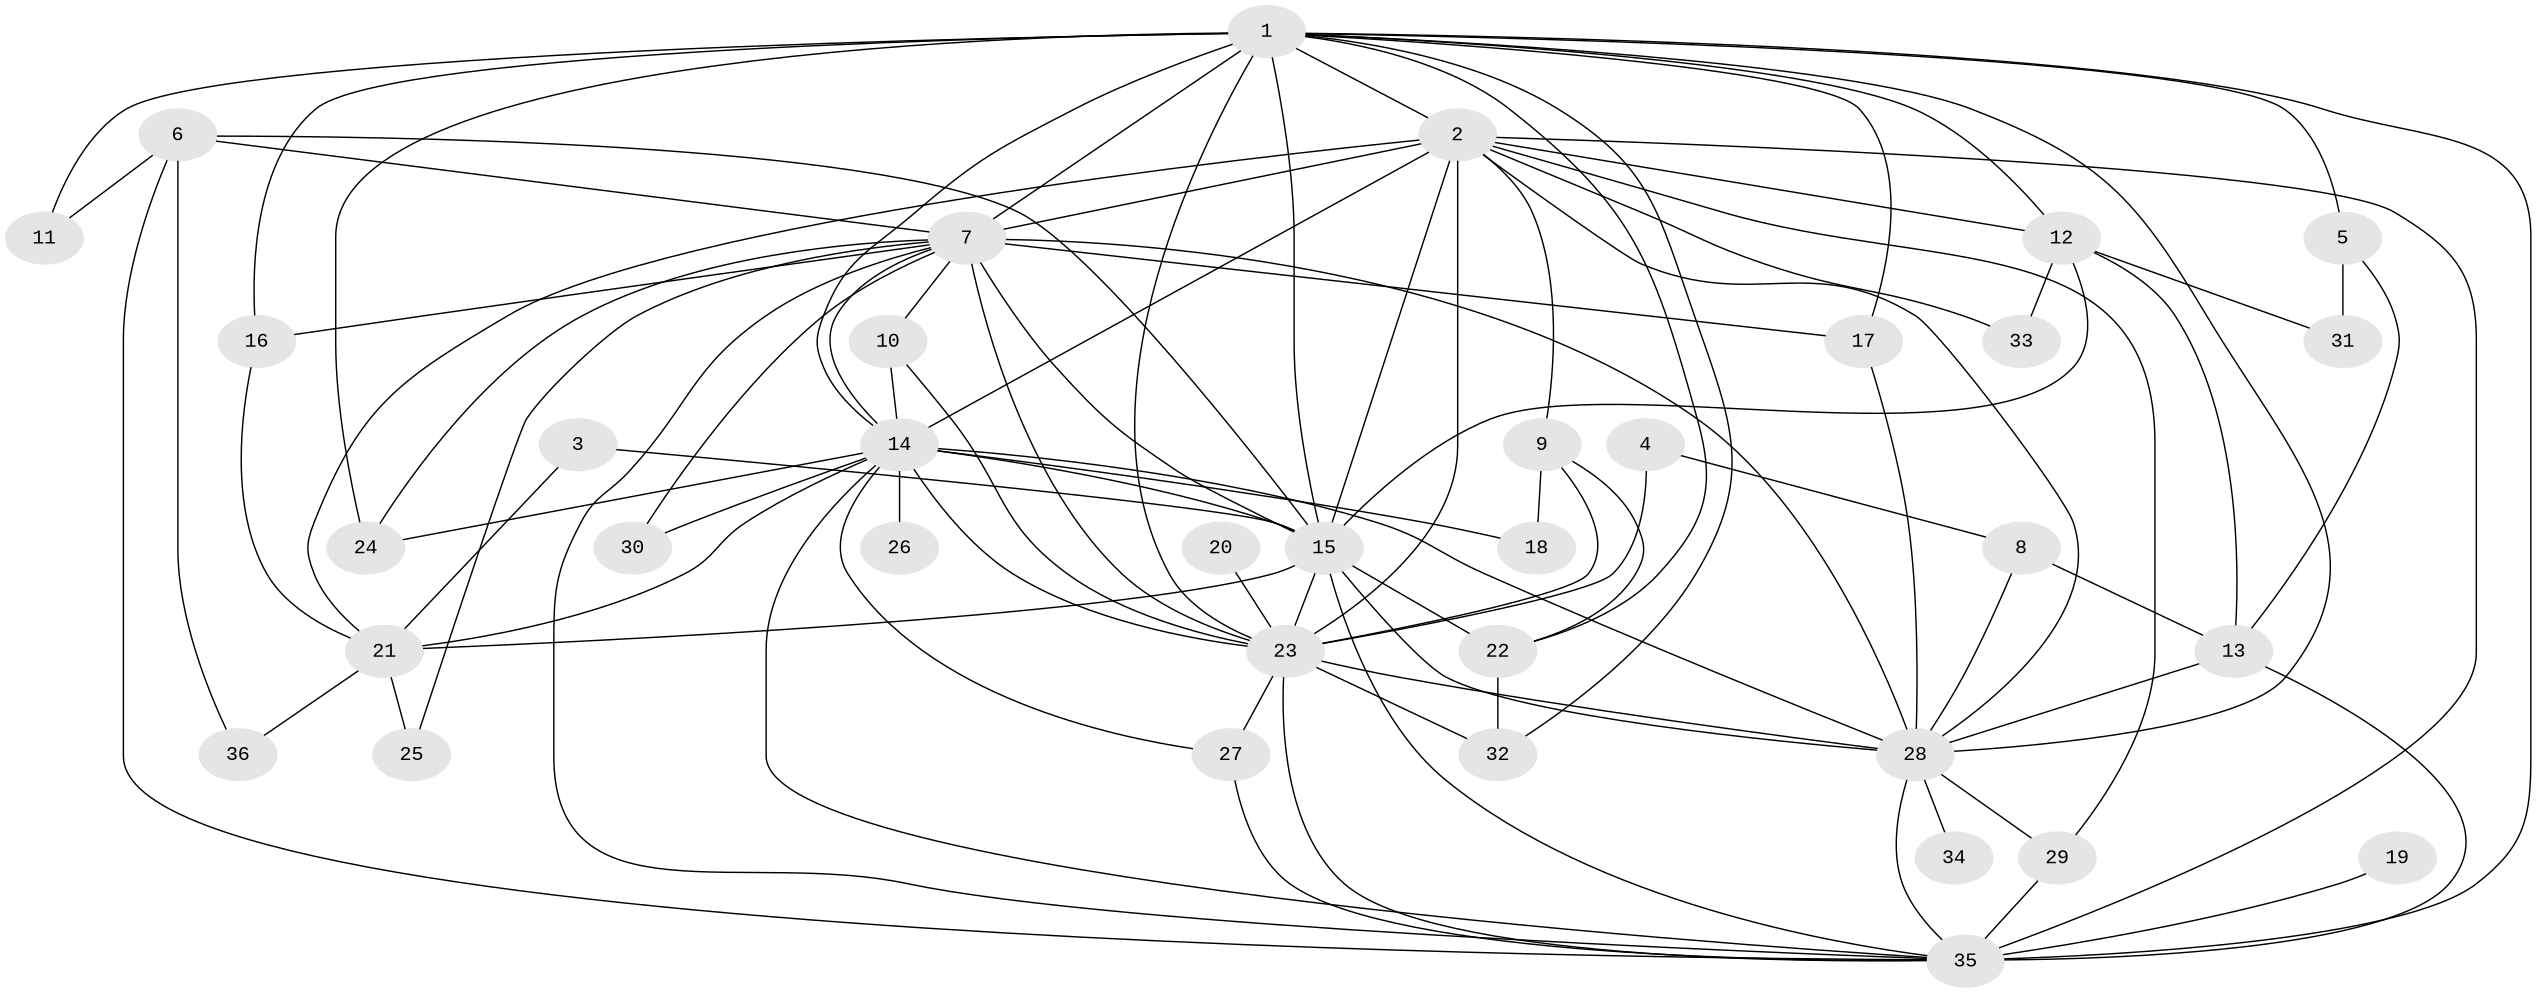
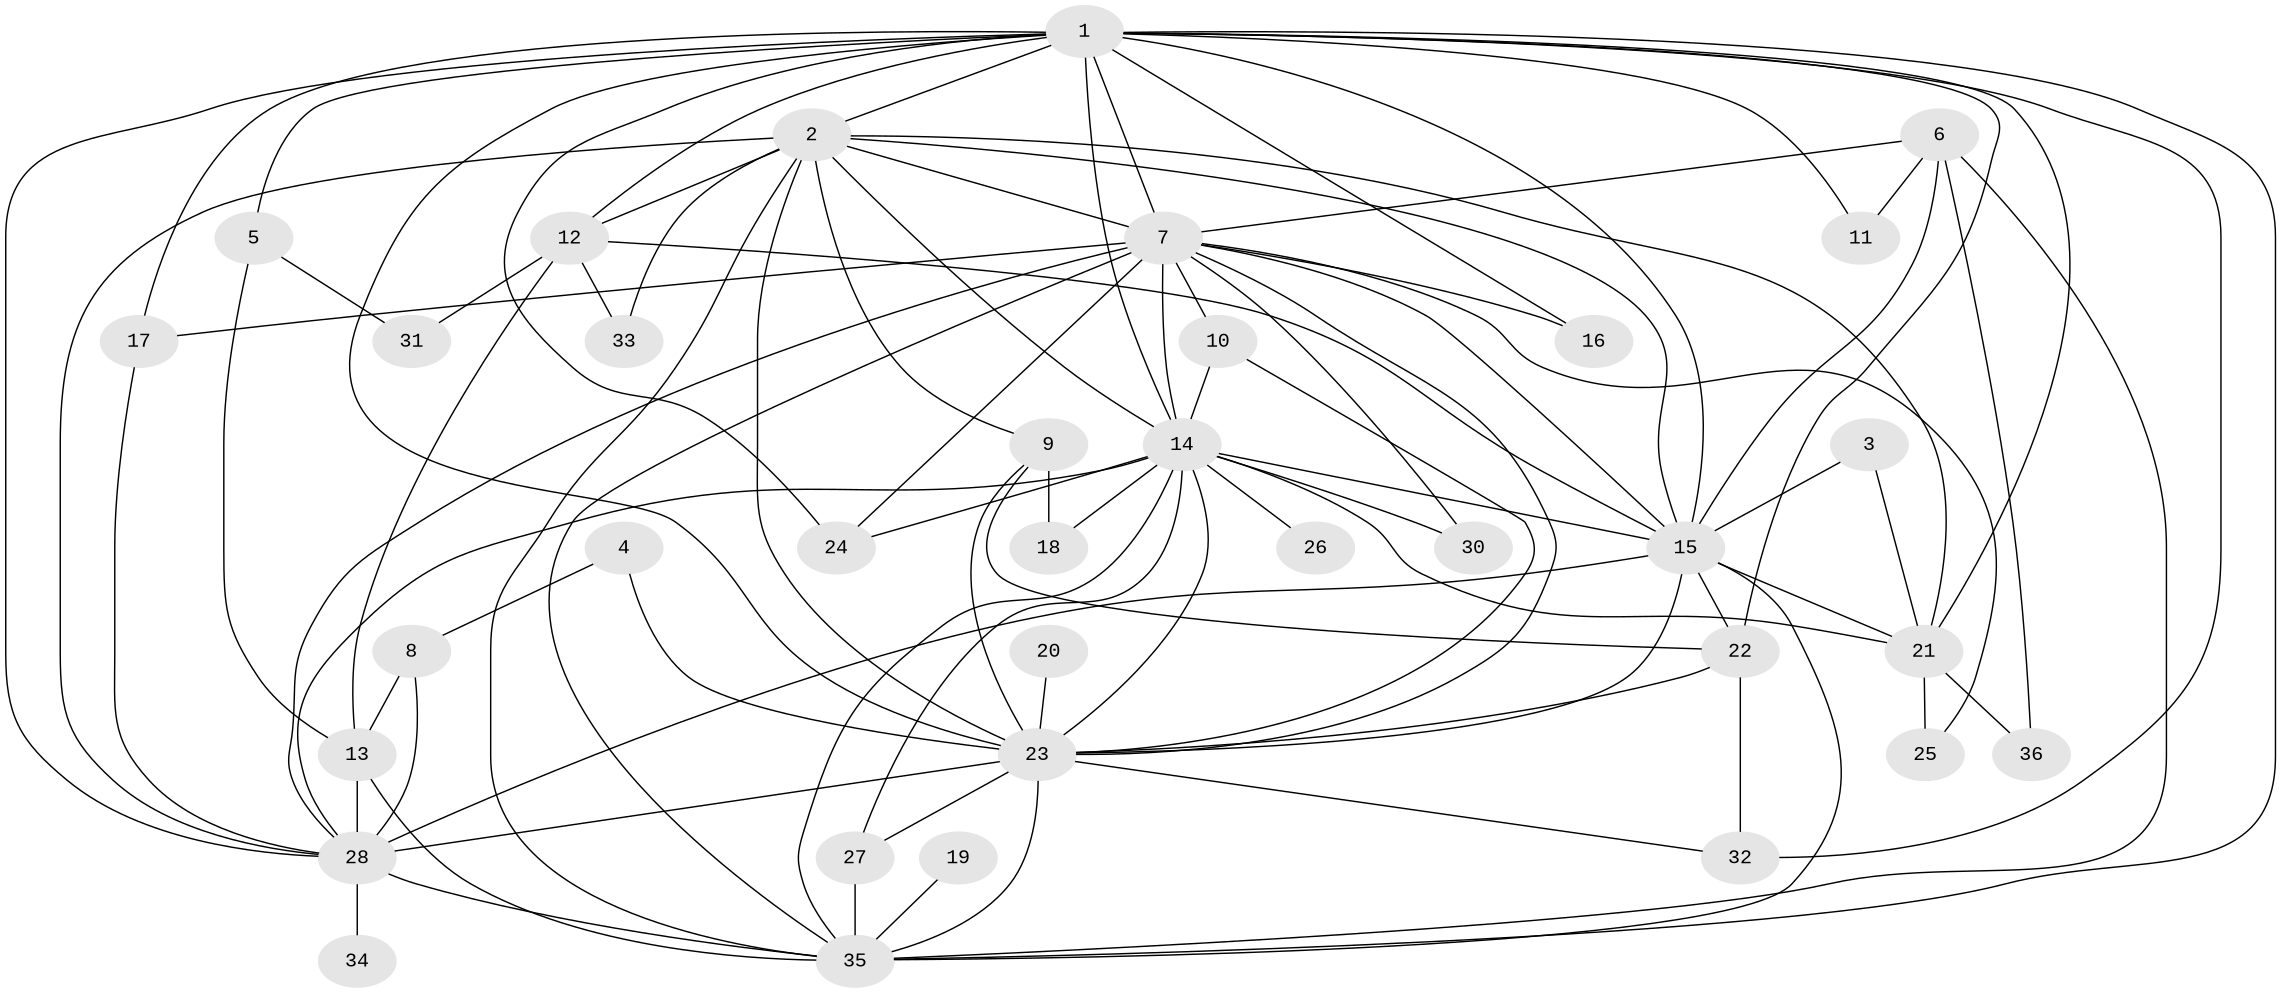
(249, 525) -> (2021, 119)
none -> (1396, 728)
(2057, 858) -> none
